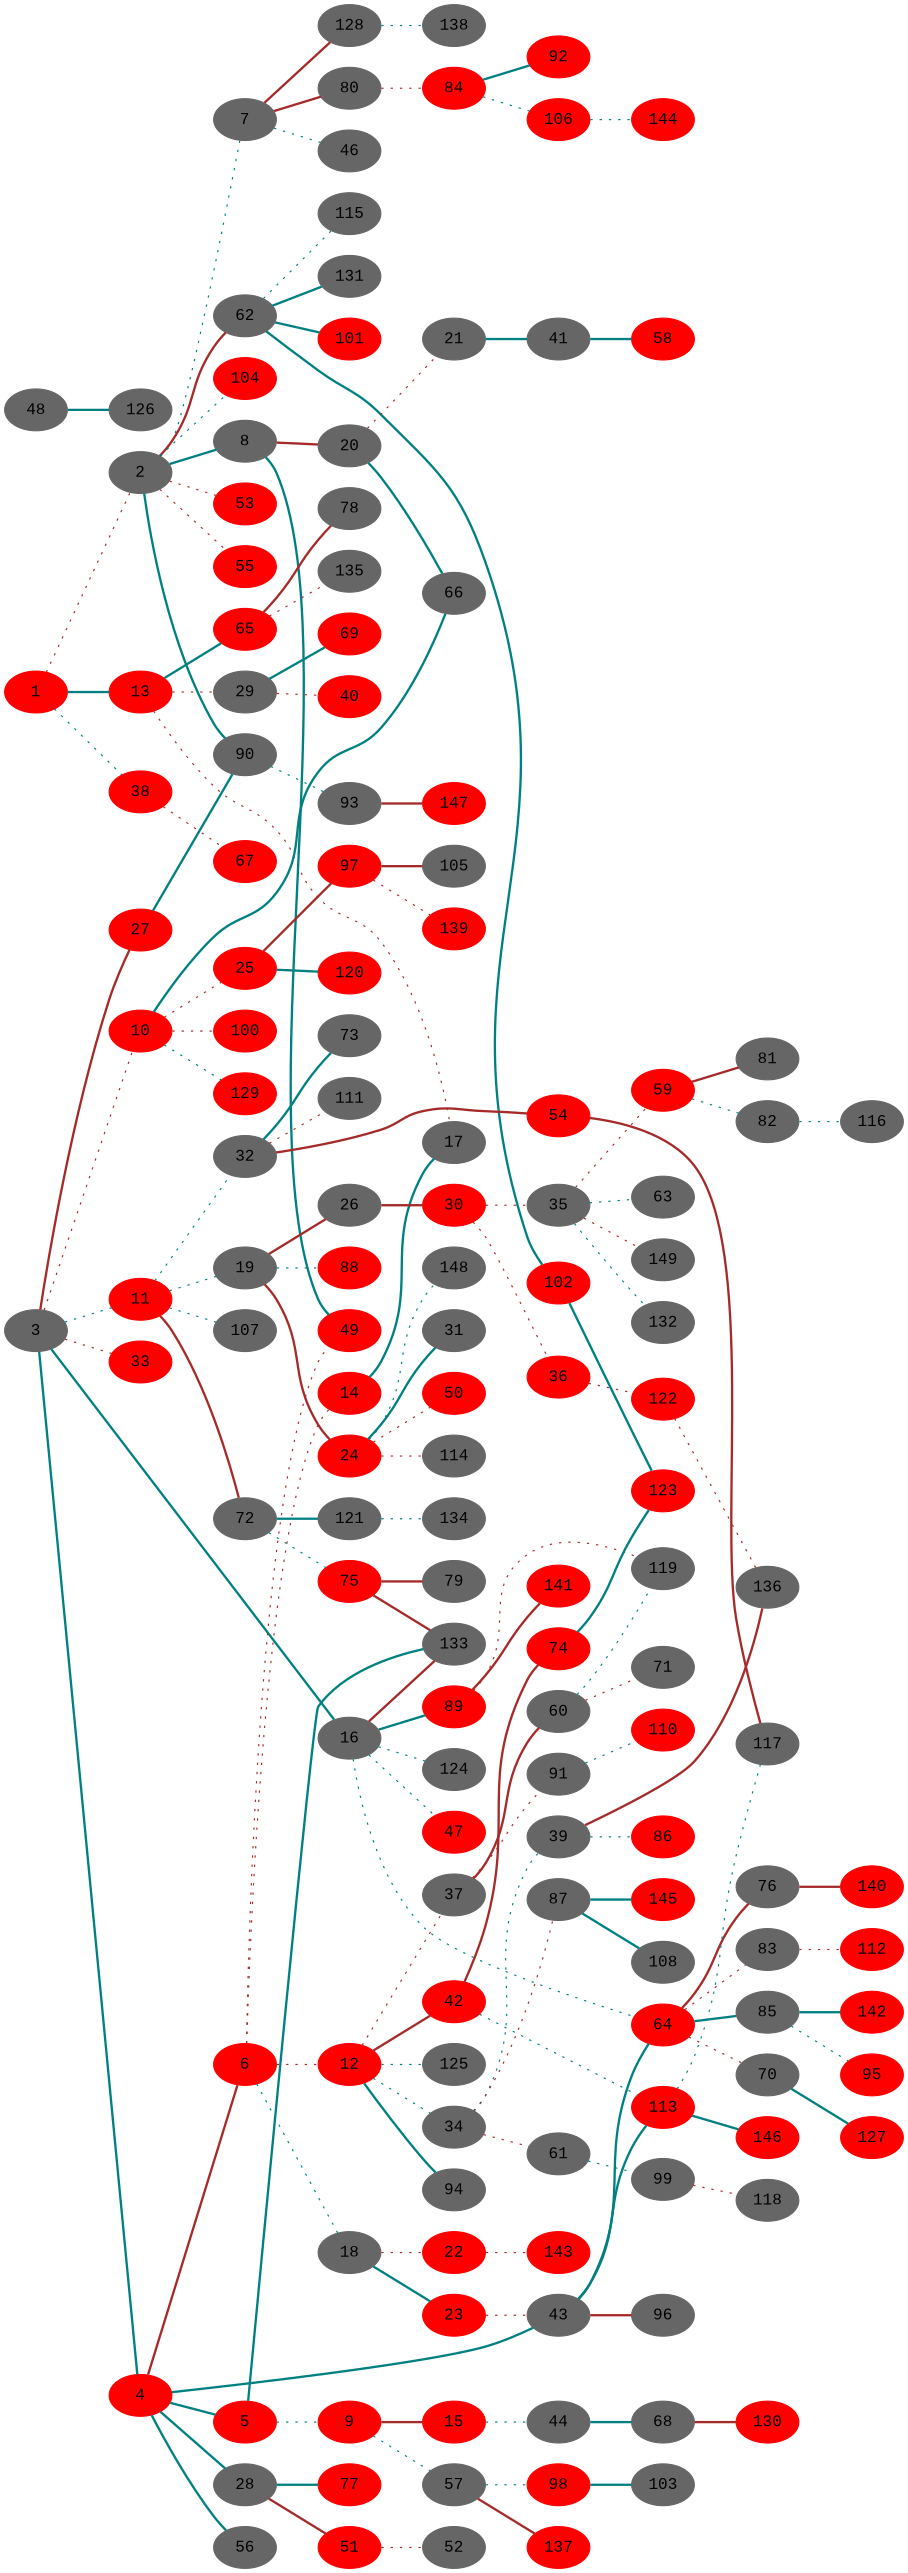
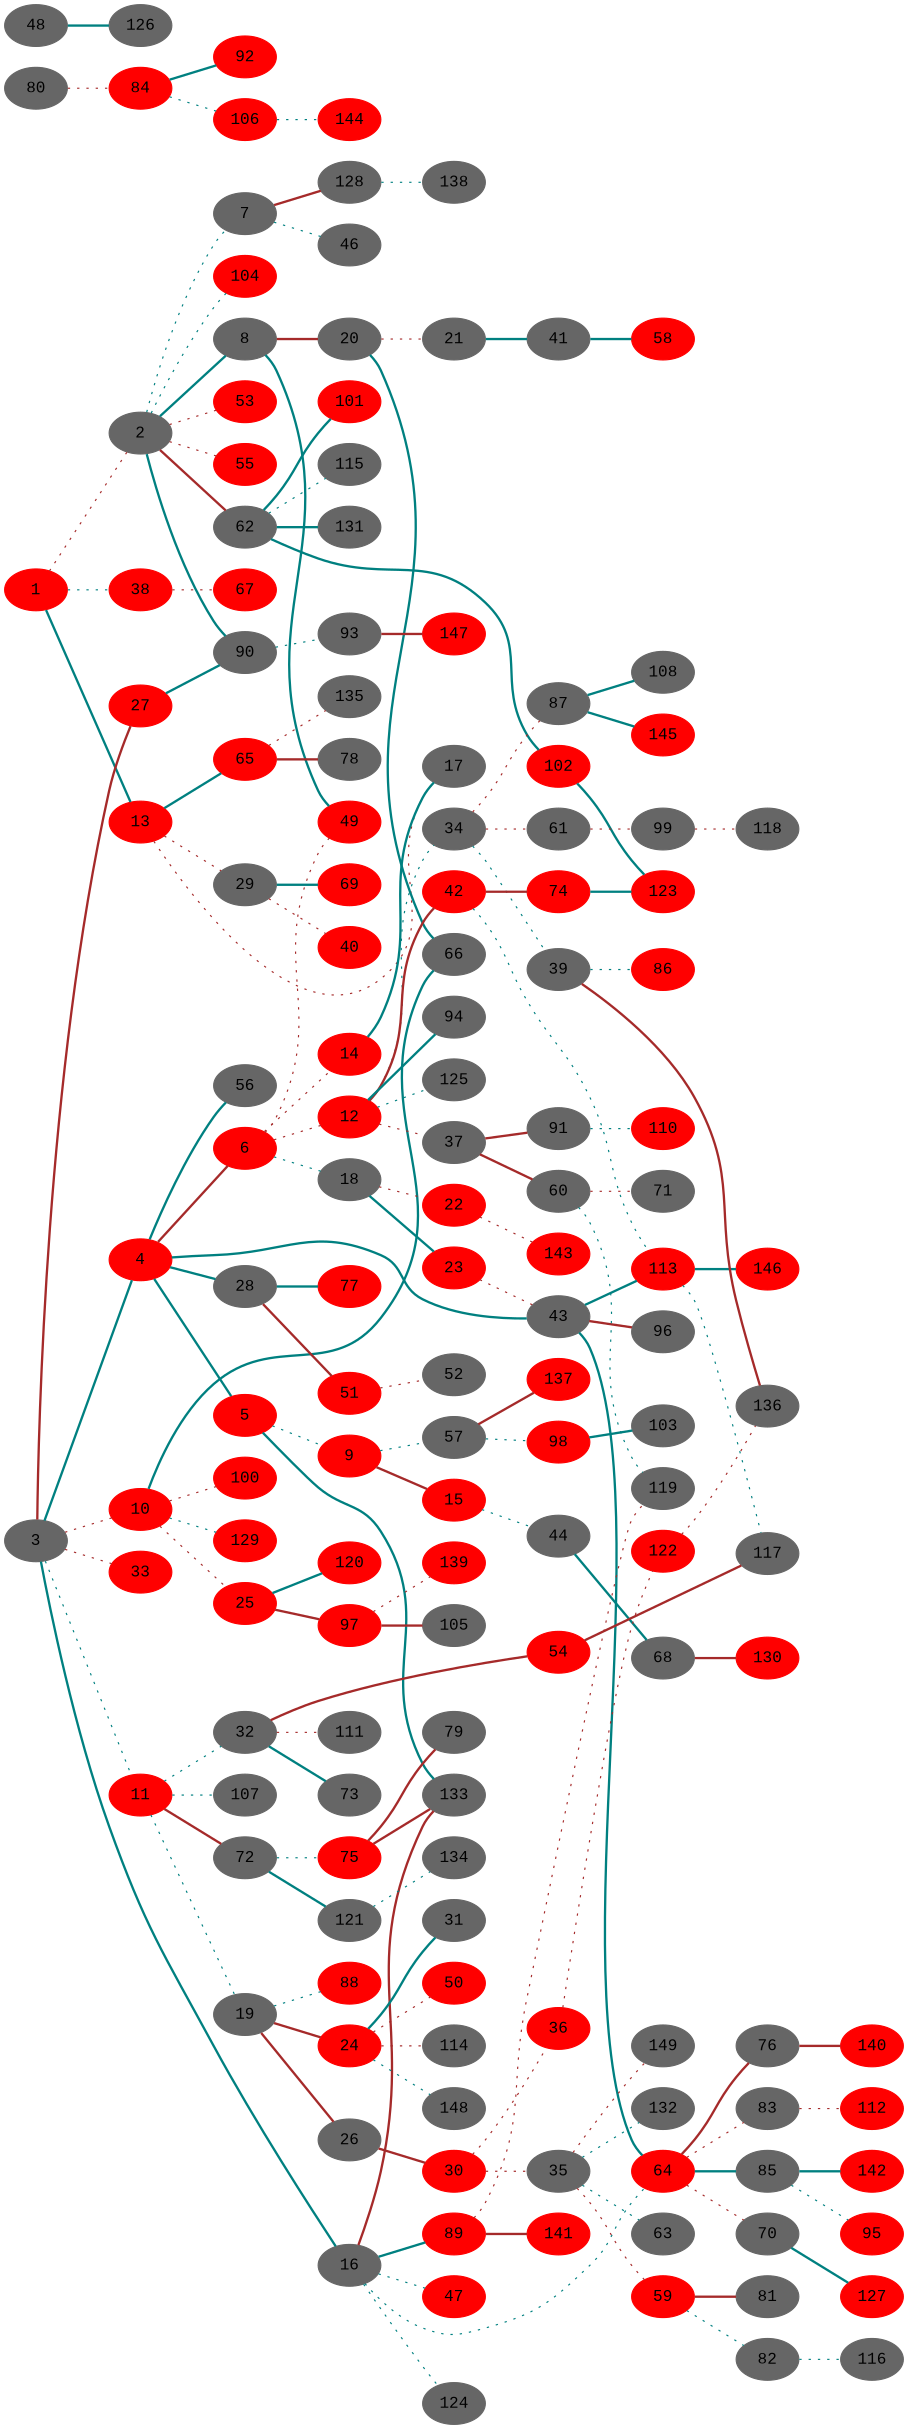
(297, 104) -> none
(508, 1832) -> (506, 1136)
(607, 2166) -> (603, 829)
